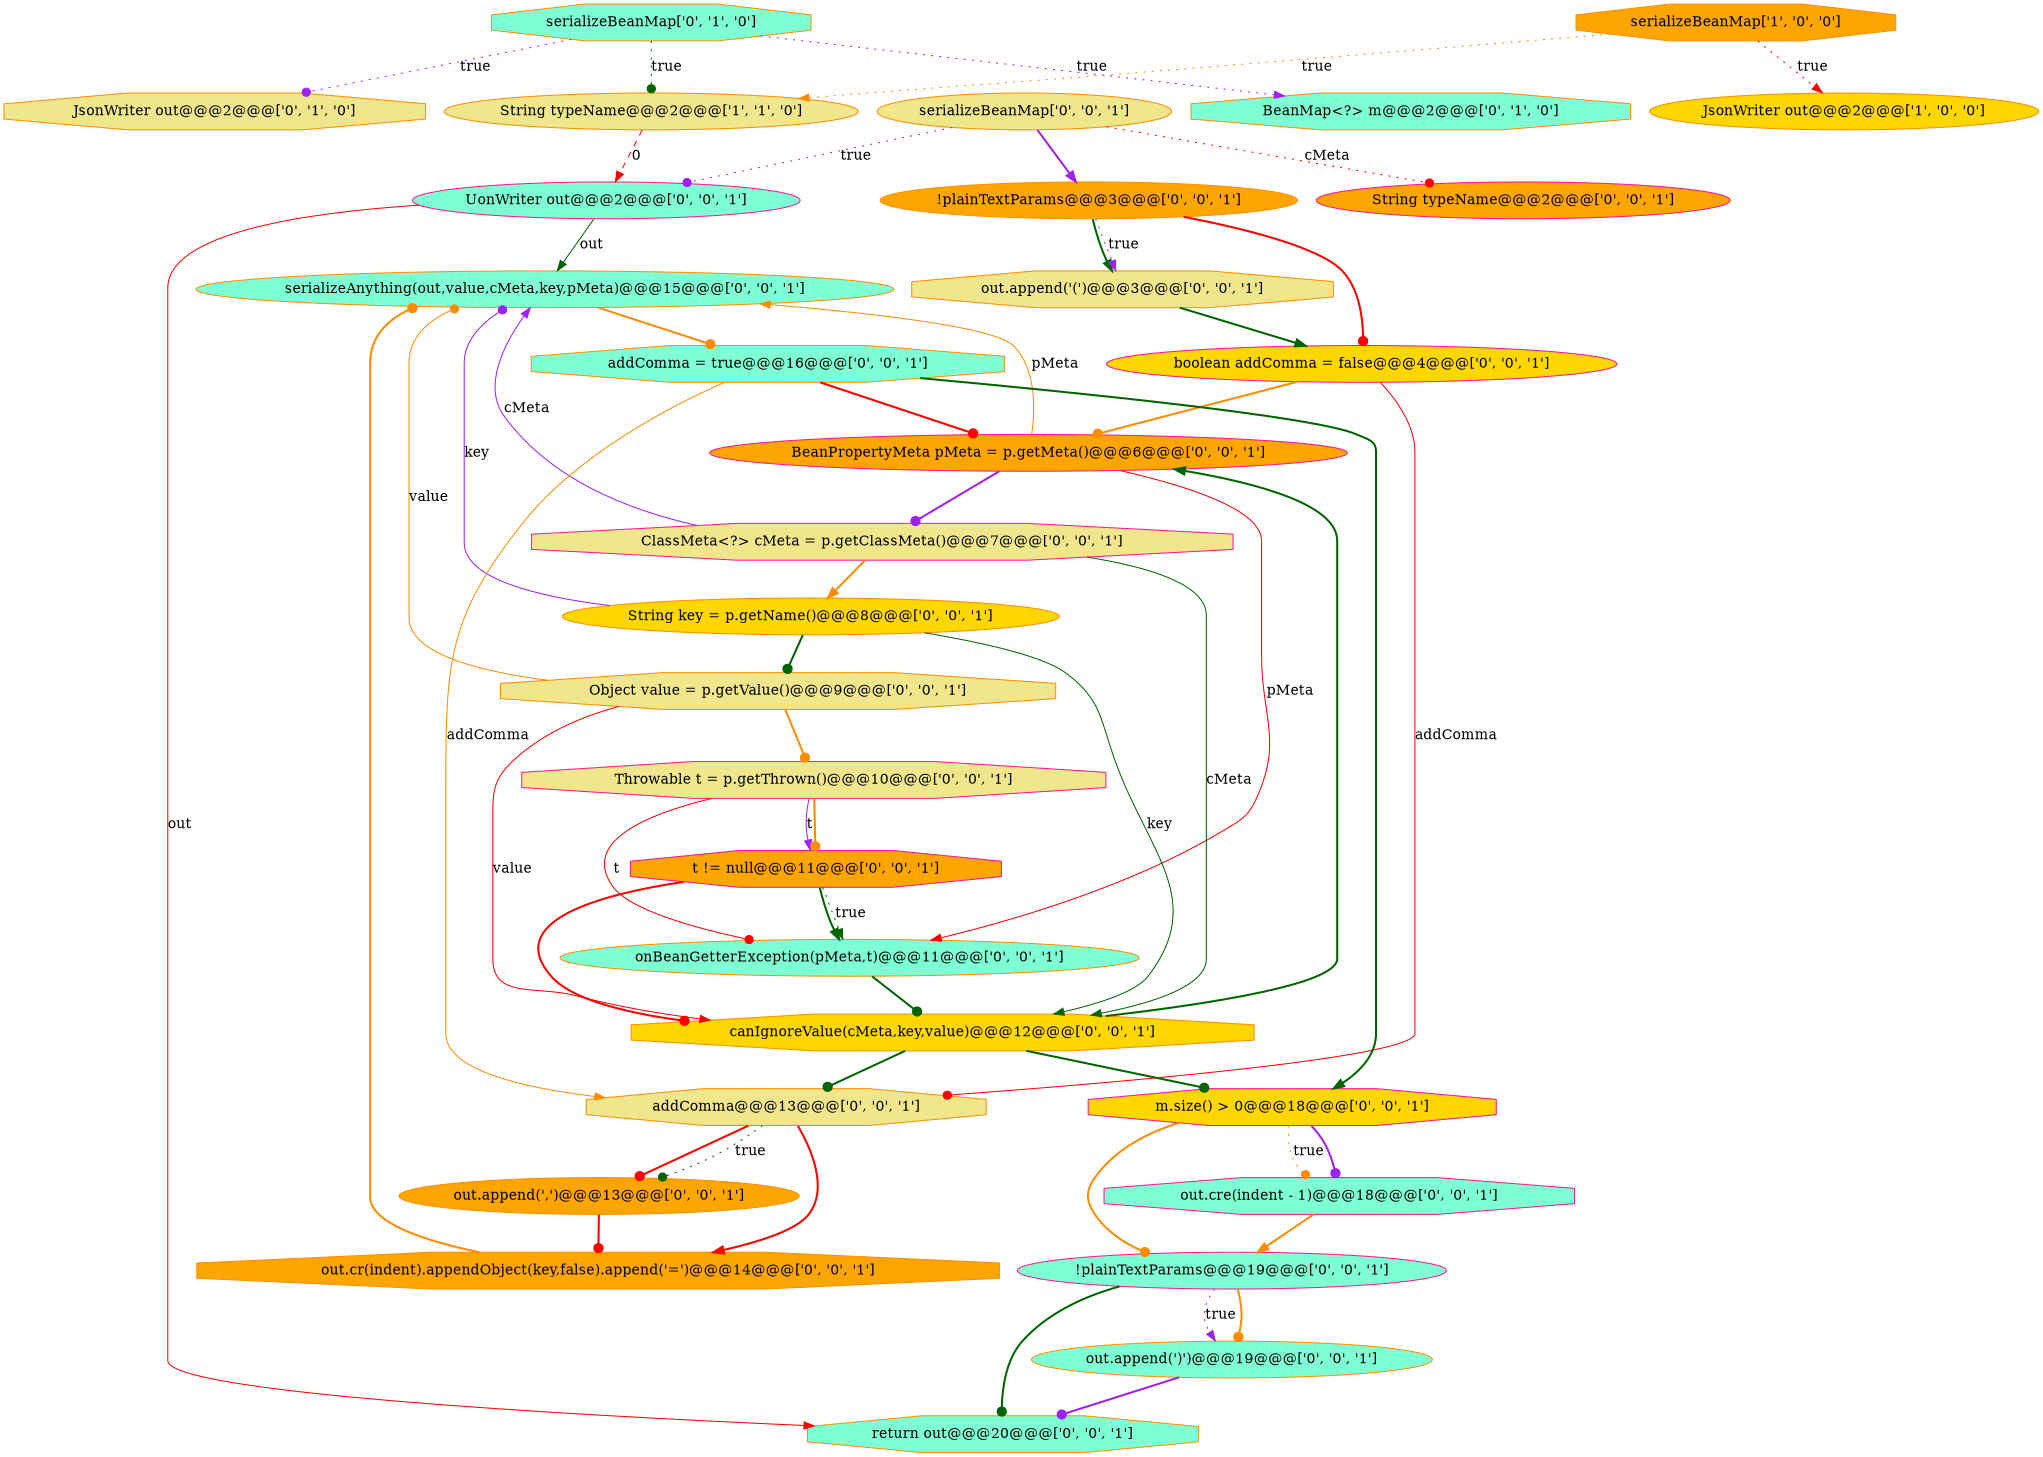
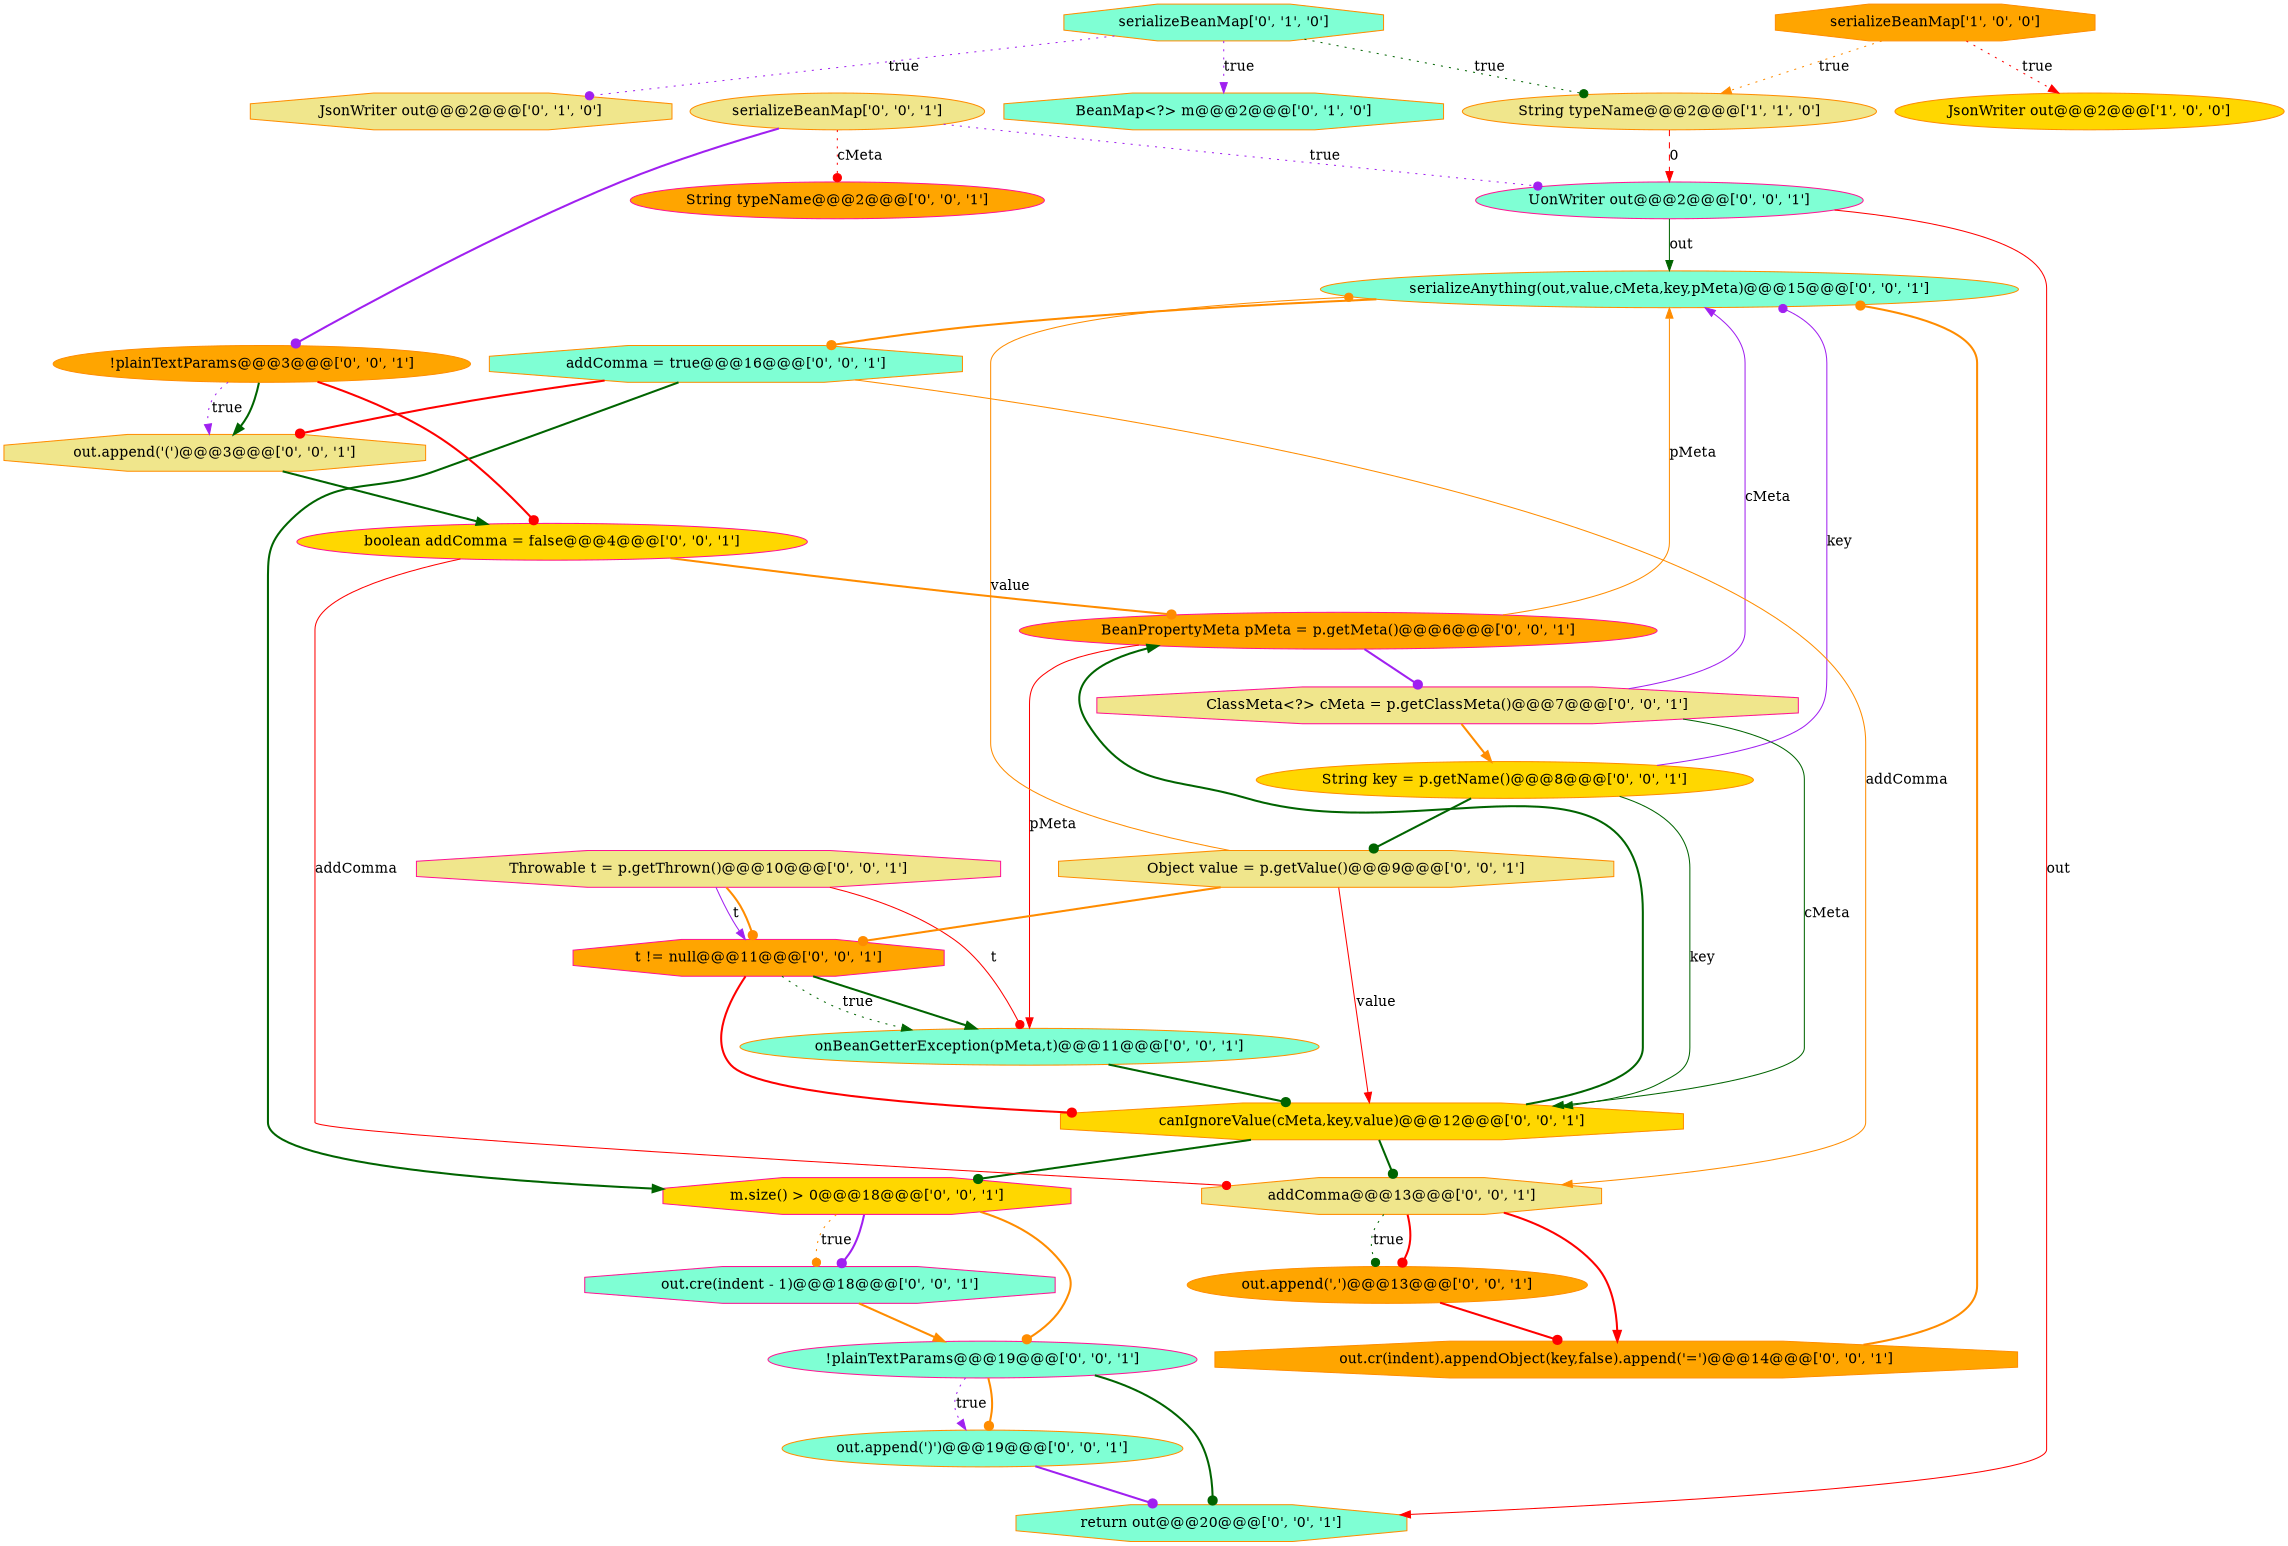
(1054, 152) -> (533, 221)
(895, 407) -> (454, 404)
(794, 732) -> (1044, 914)
